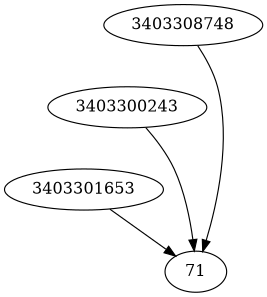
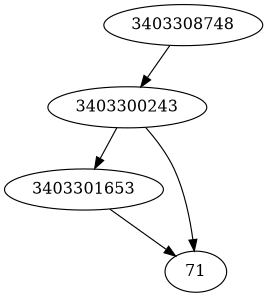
(223, 141) -> (159, 61)
none -> (109, 143)
